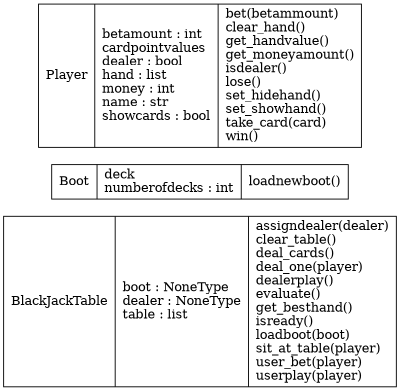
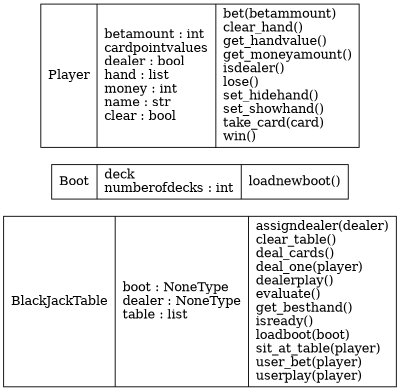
(156, 116) -> (140, 116)
